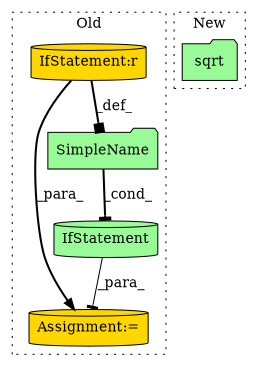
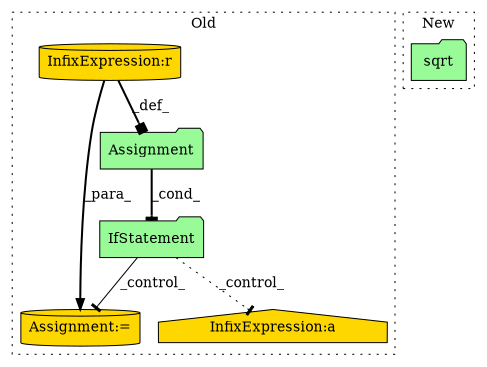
(89, 62) -> (110, 62)
(103, 151) -> (152, 151)
(106, 239) -> (152, 239)
(121, 284) -> (153, 284)
none -> (273, 328)
